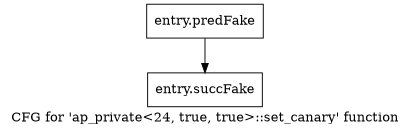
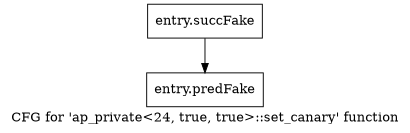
(205, 51) -> (205, 51)
